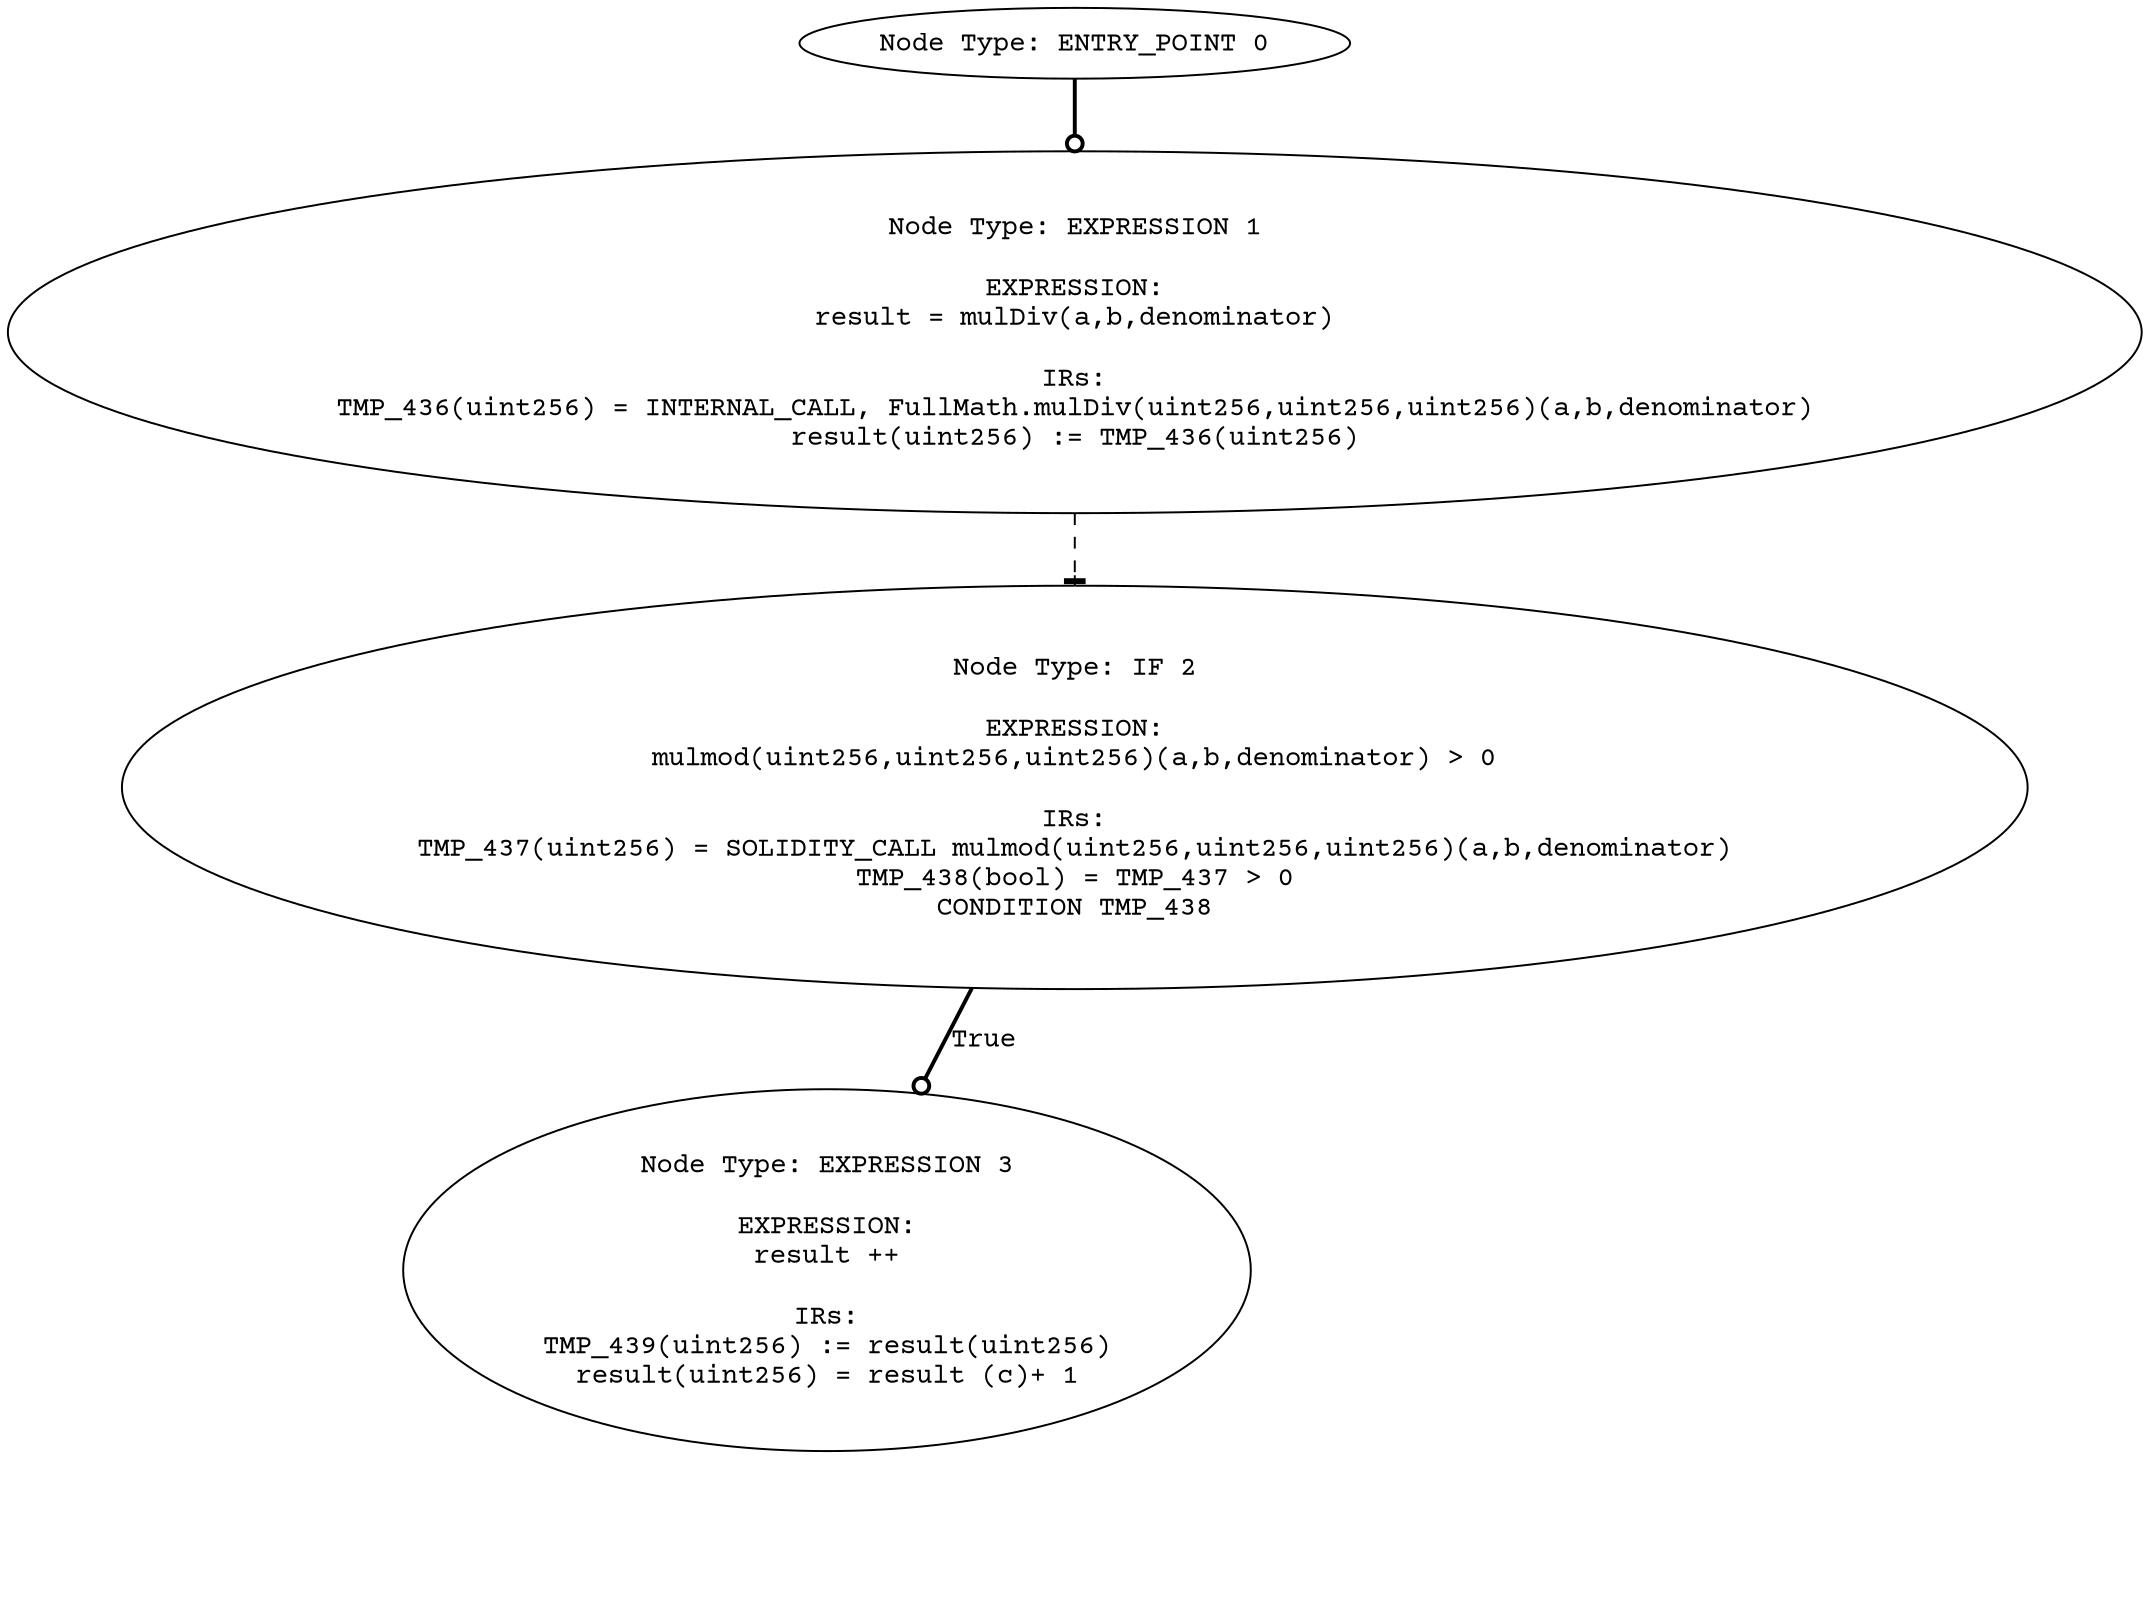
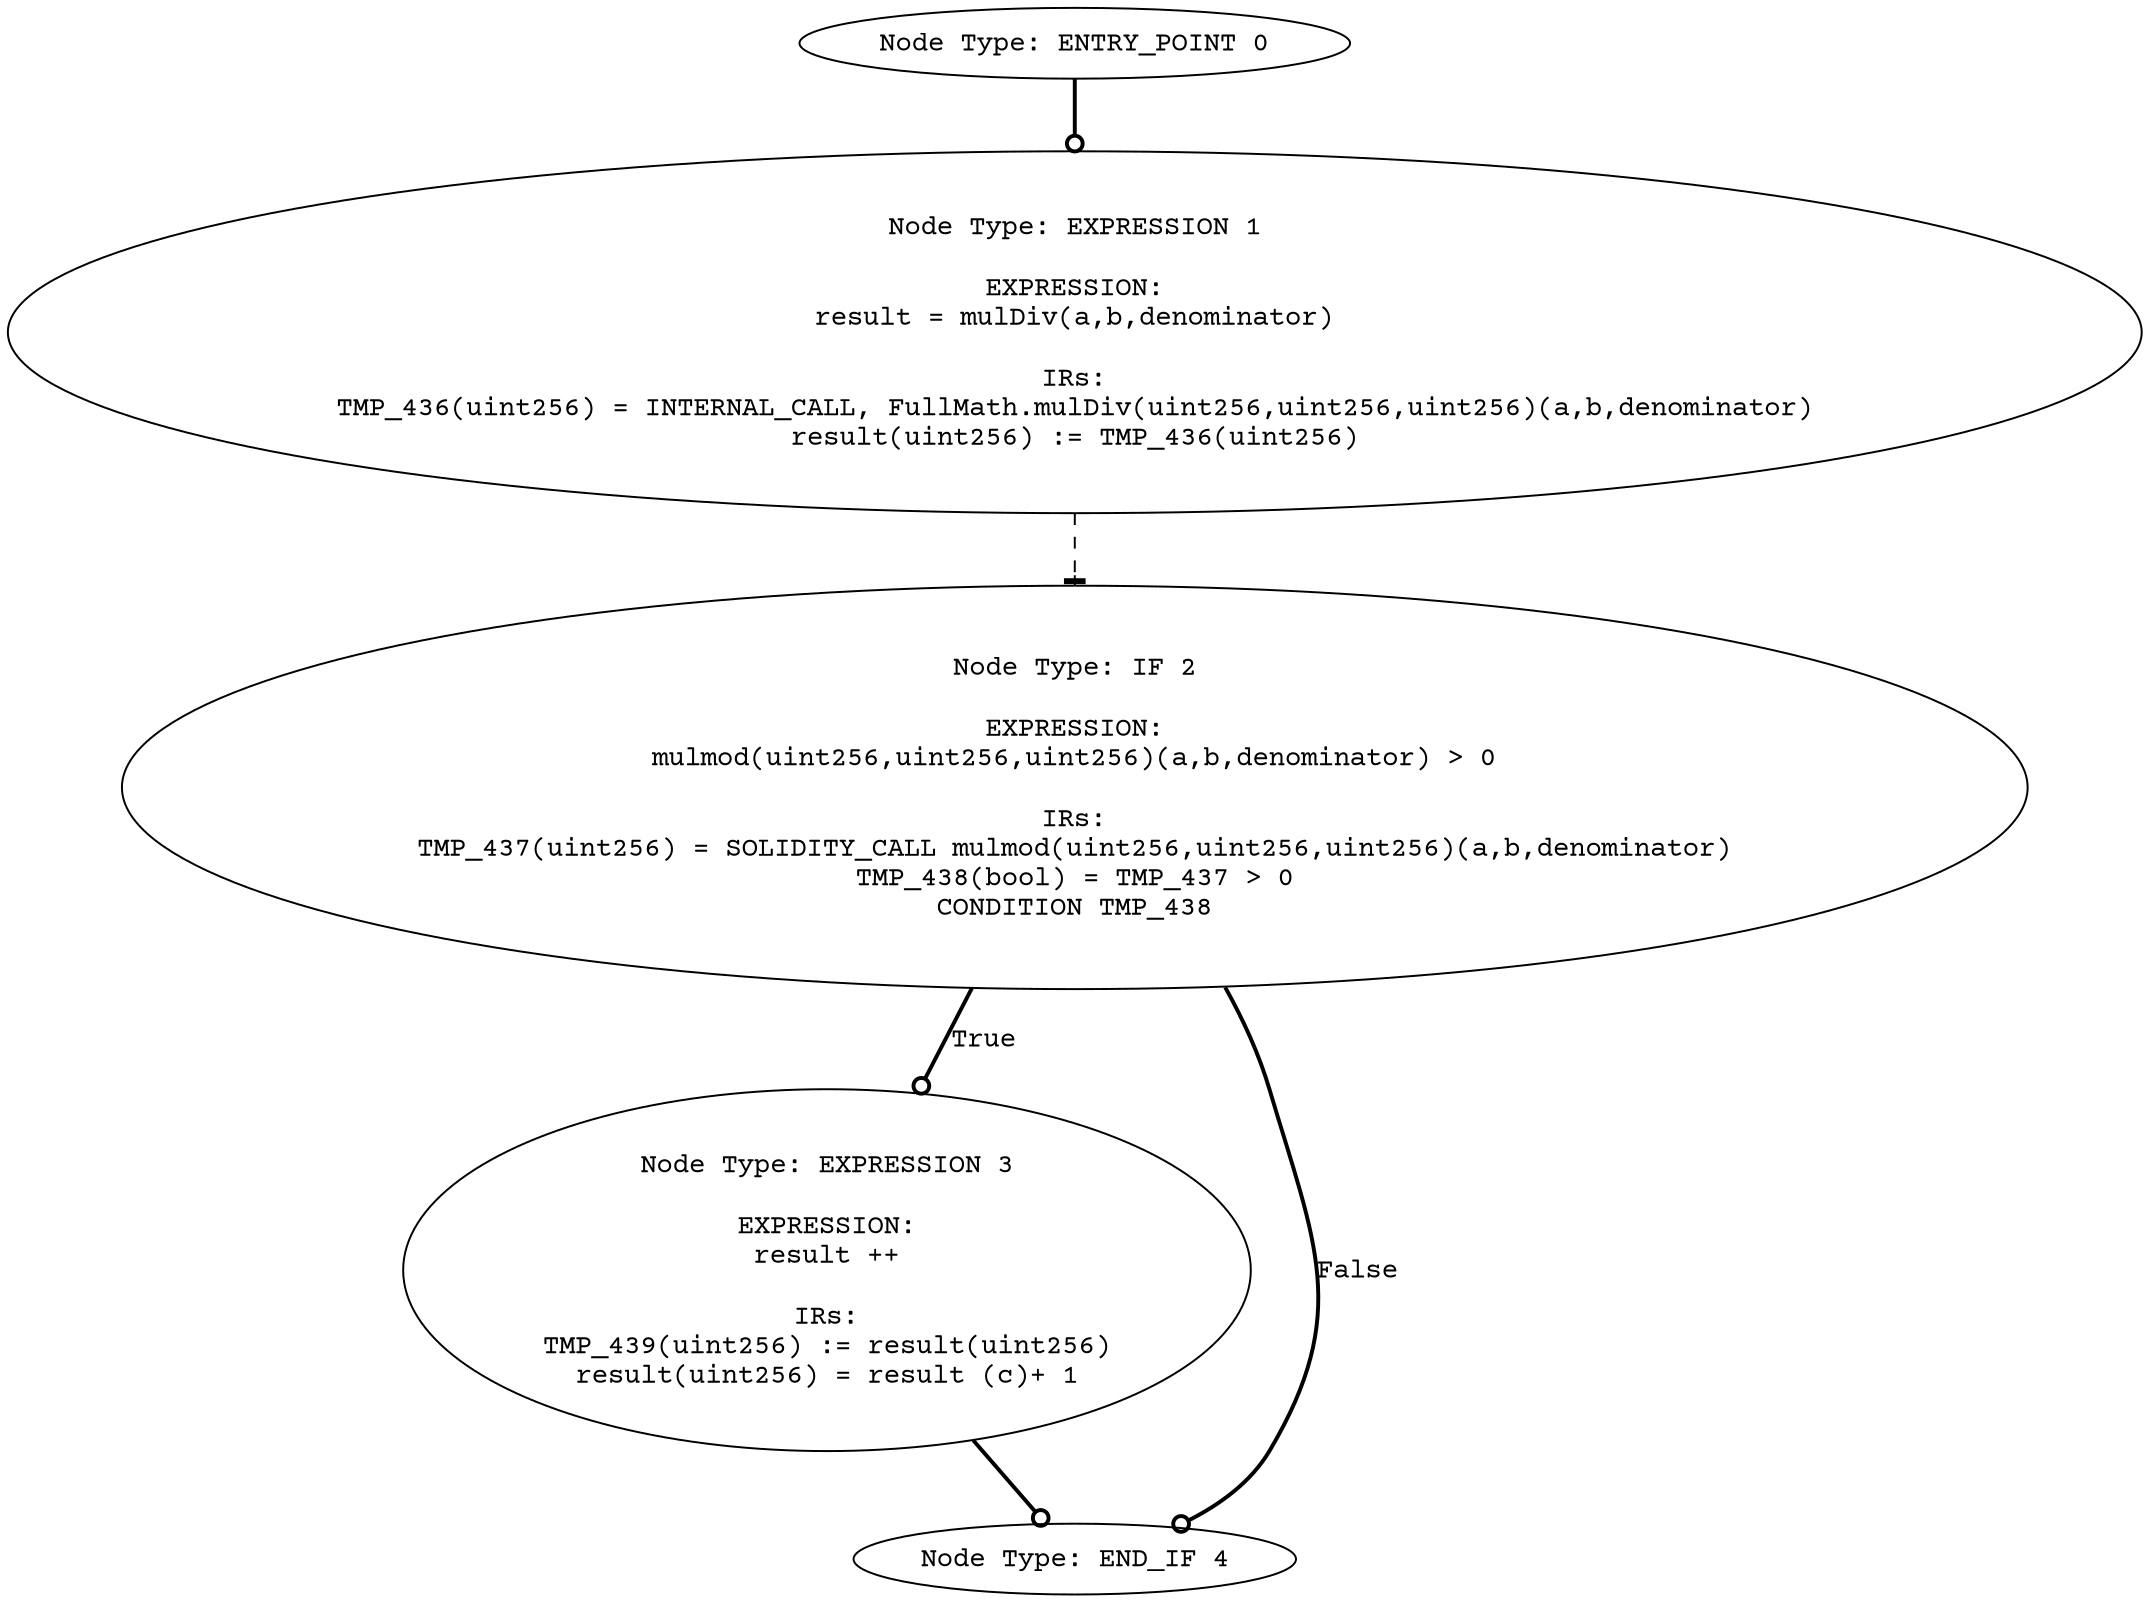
none -> (1075, 1559)
